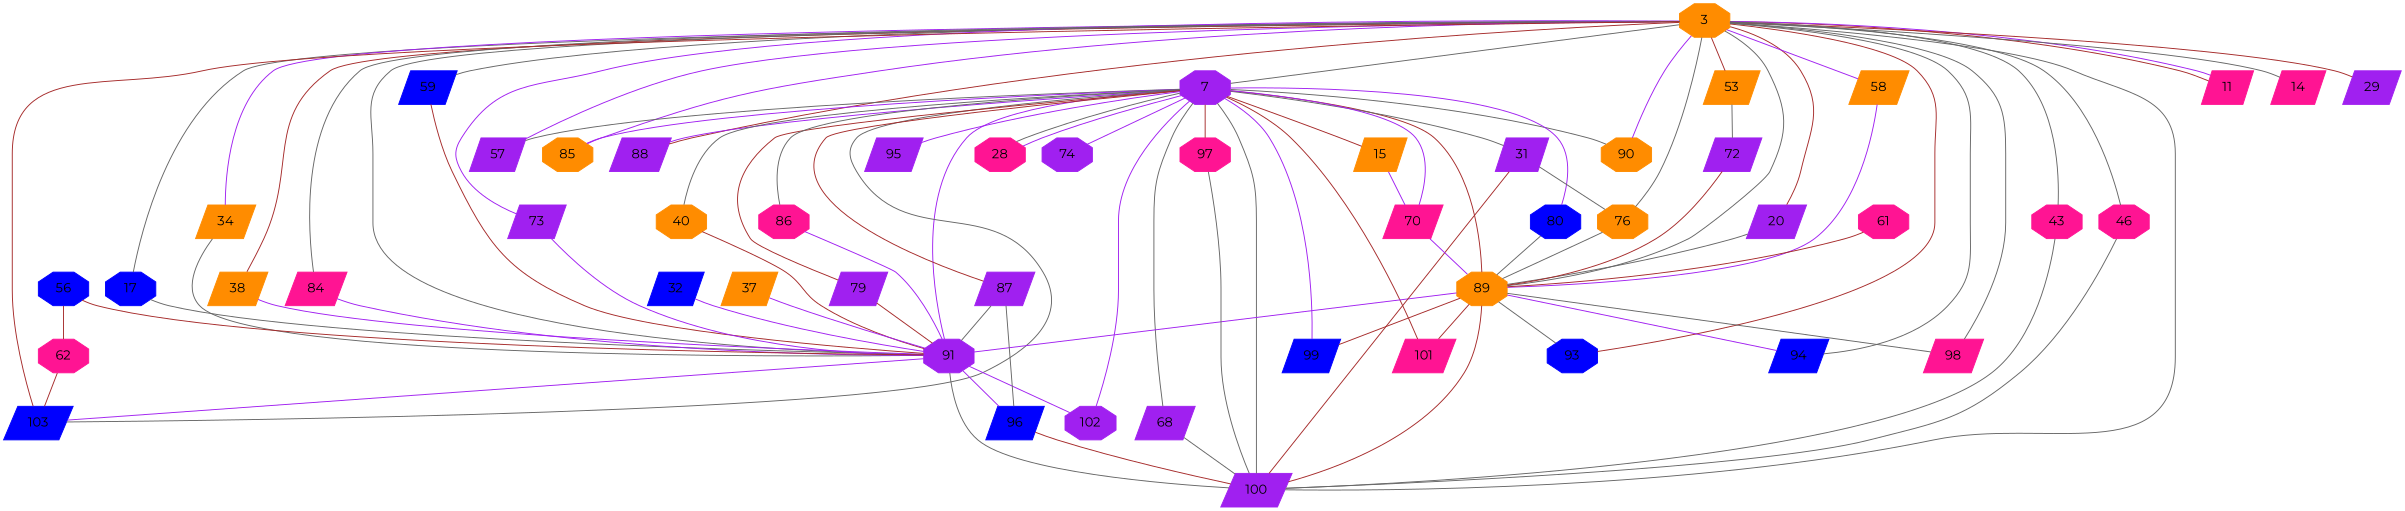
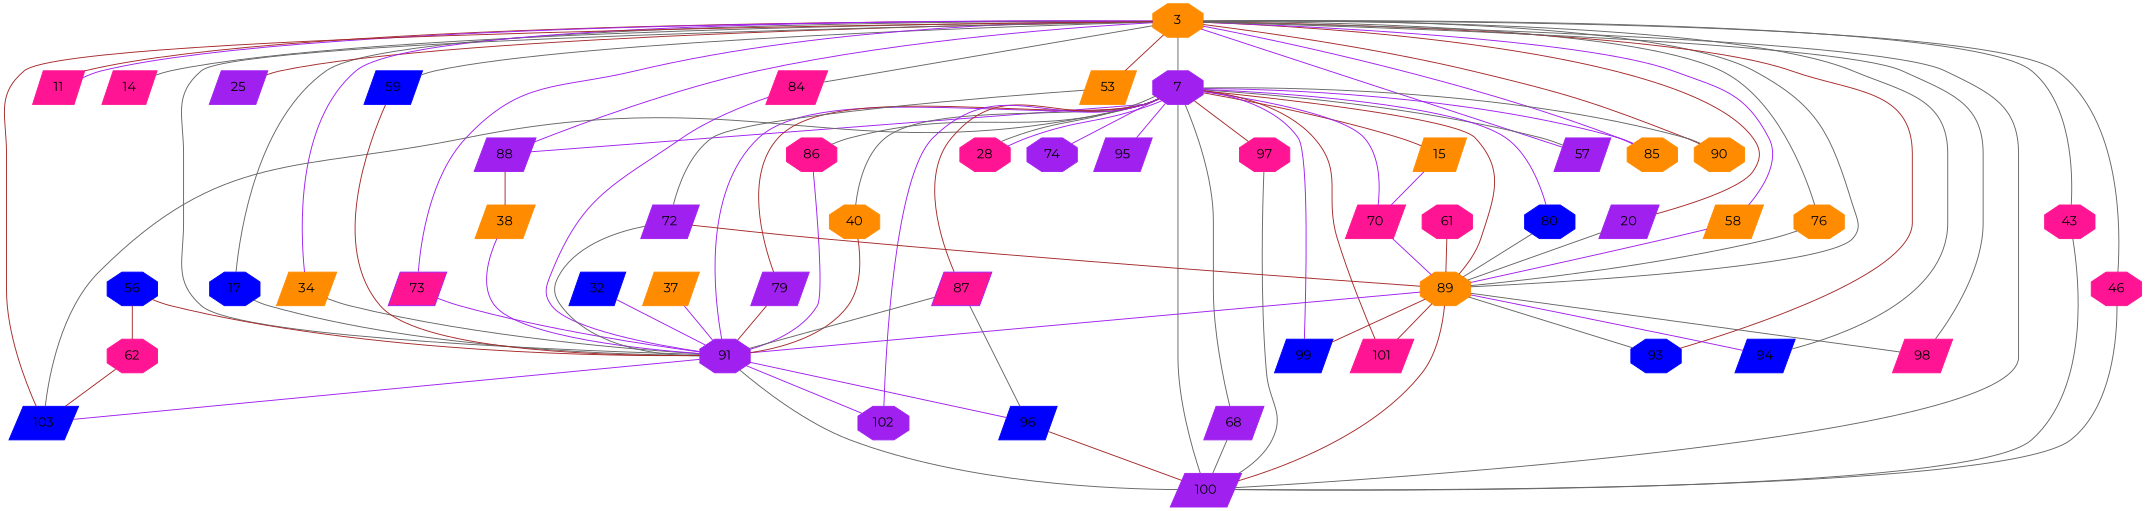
(892, 33) -> (505, 188)
(1172, 62) -> (838, 56)
(1657, 84) -> (1456, 67)
(2372, 88) -> (239, 88)
(1522, 155) -> none
(537, 222) -> (417, 289)
(1005, 289) -> (962, 289)
none -> (562, 307)
